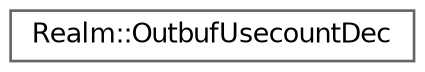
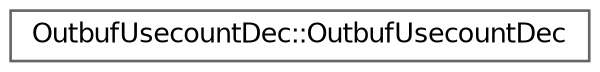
(212, 36) -> (300, 36)
